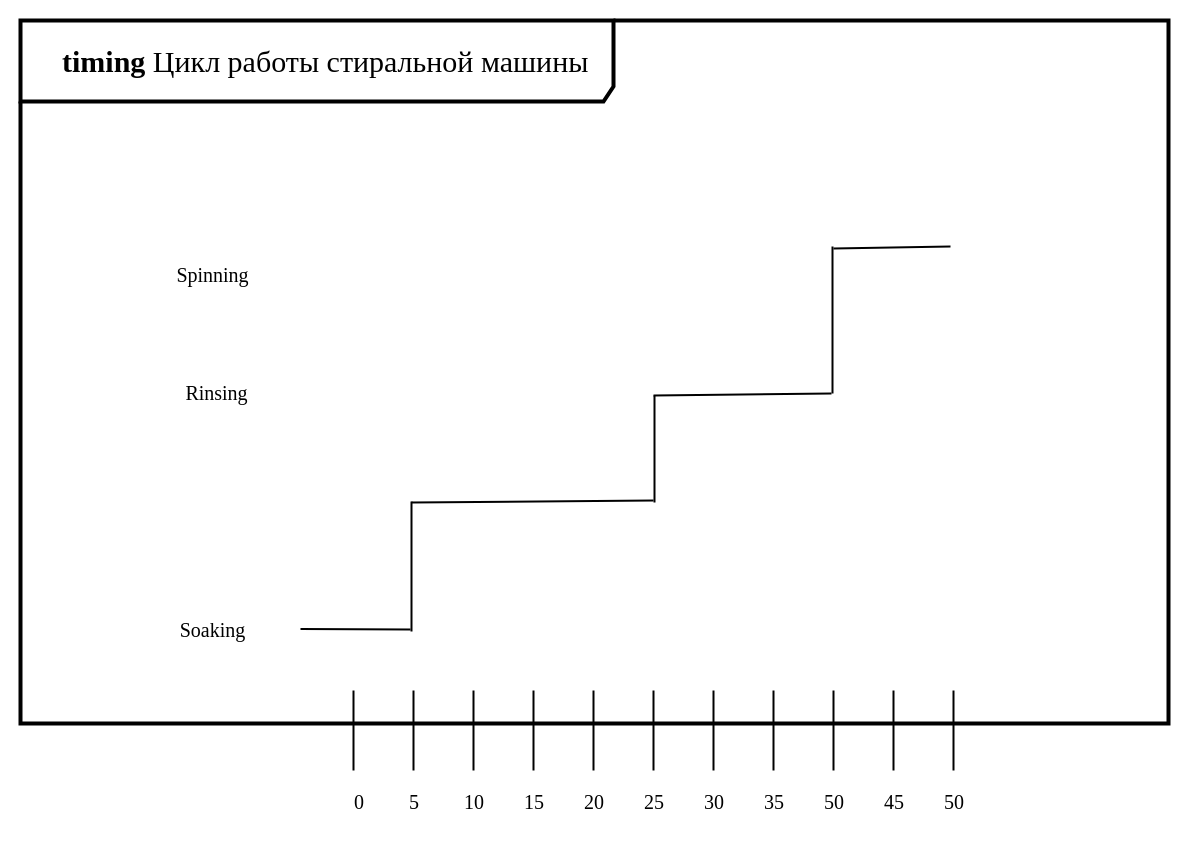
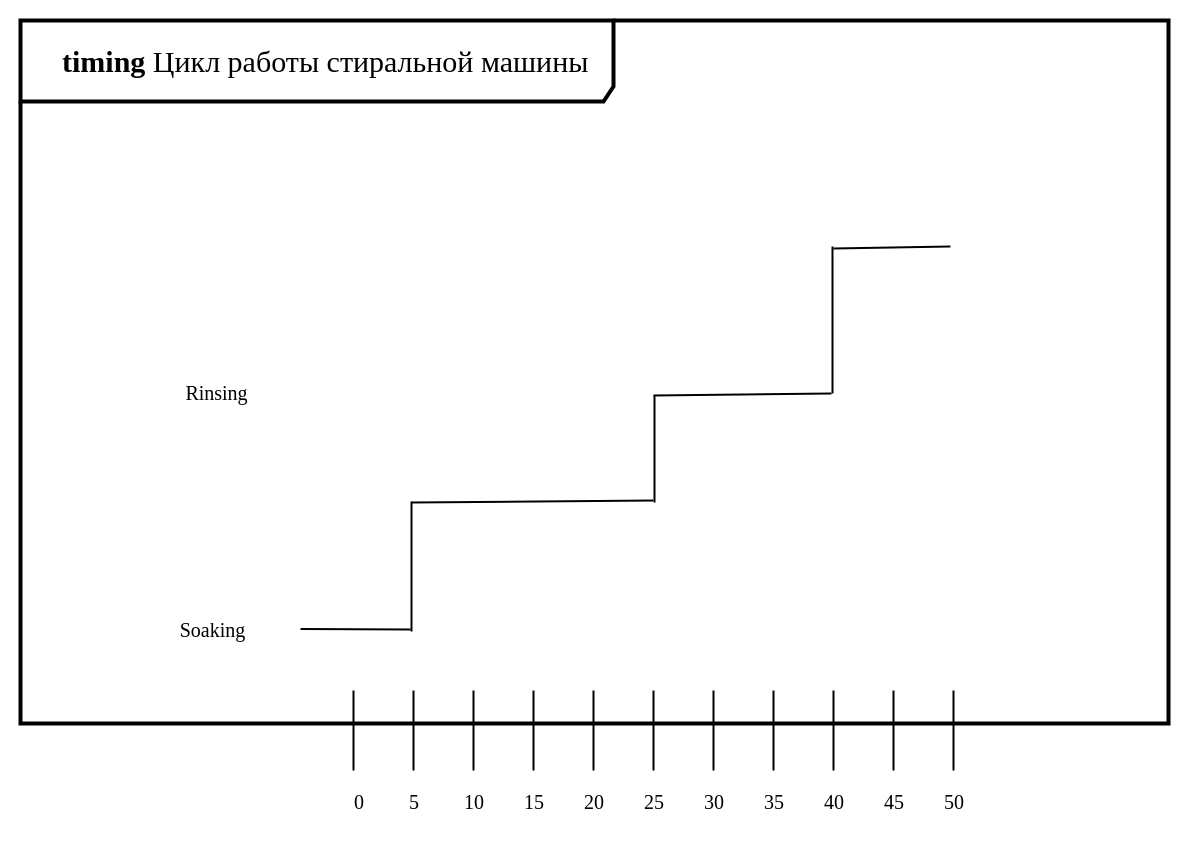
(213, 275) -> none
(664, 802) -> (664, 802)
